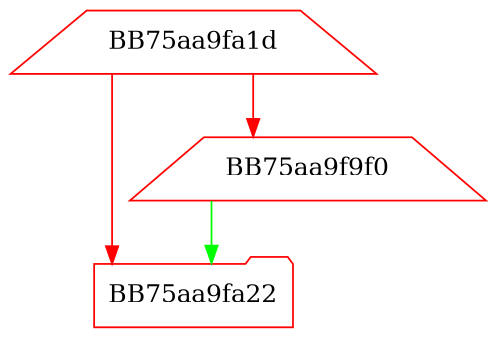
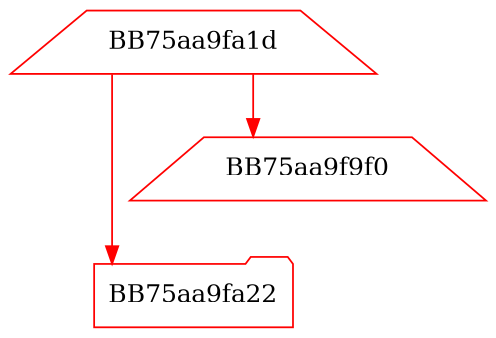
(212, 223) -> none
